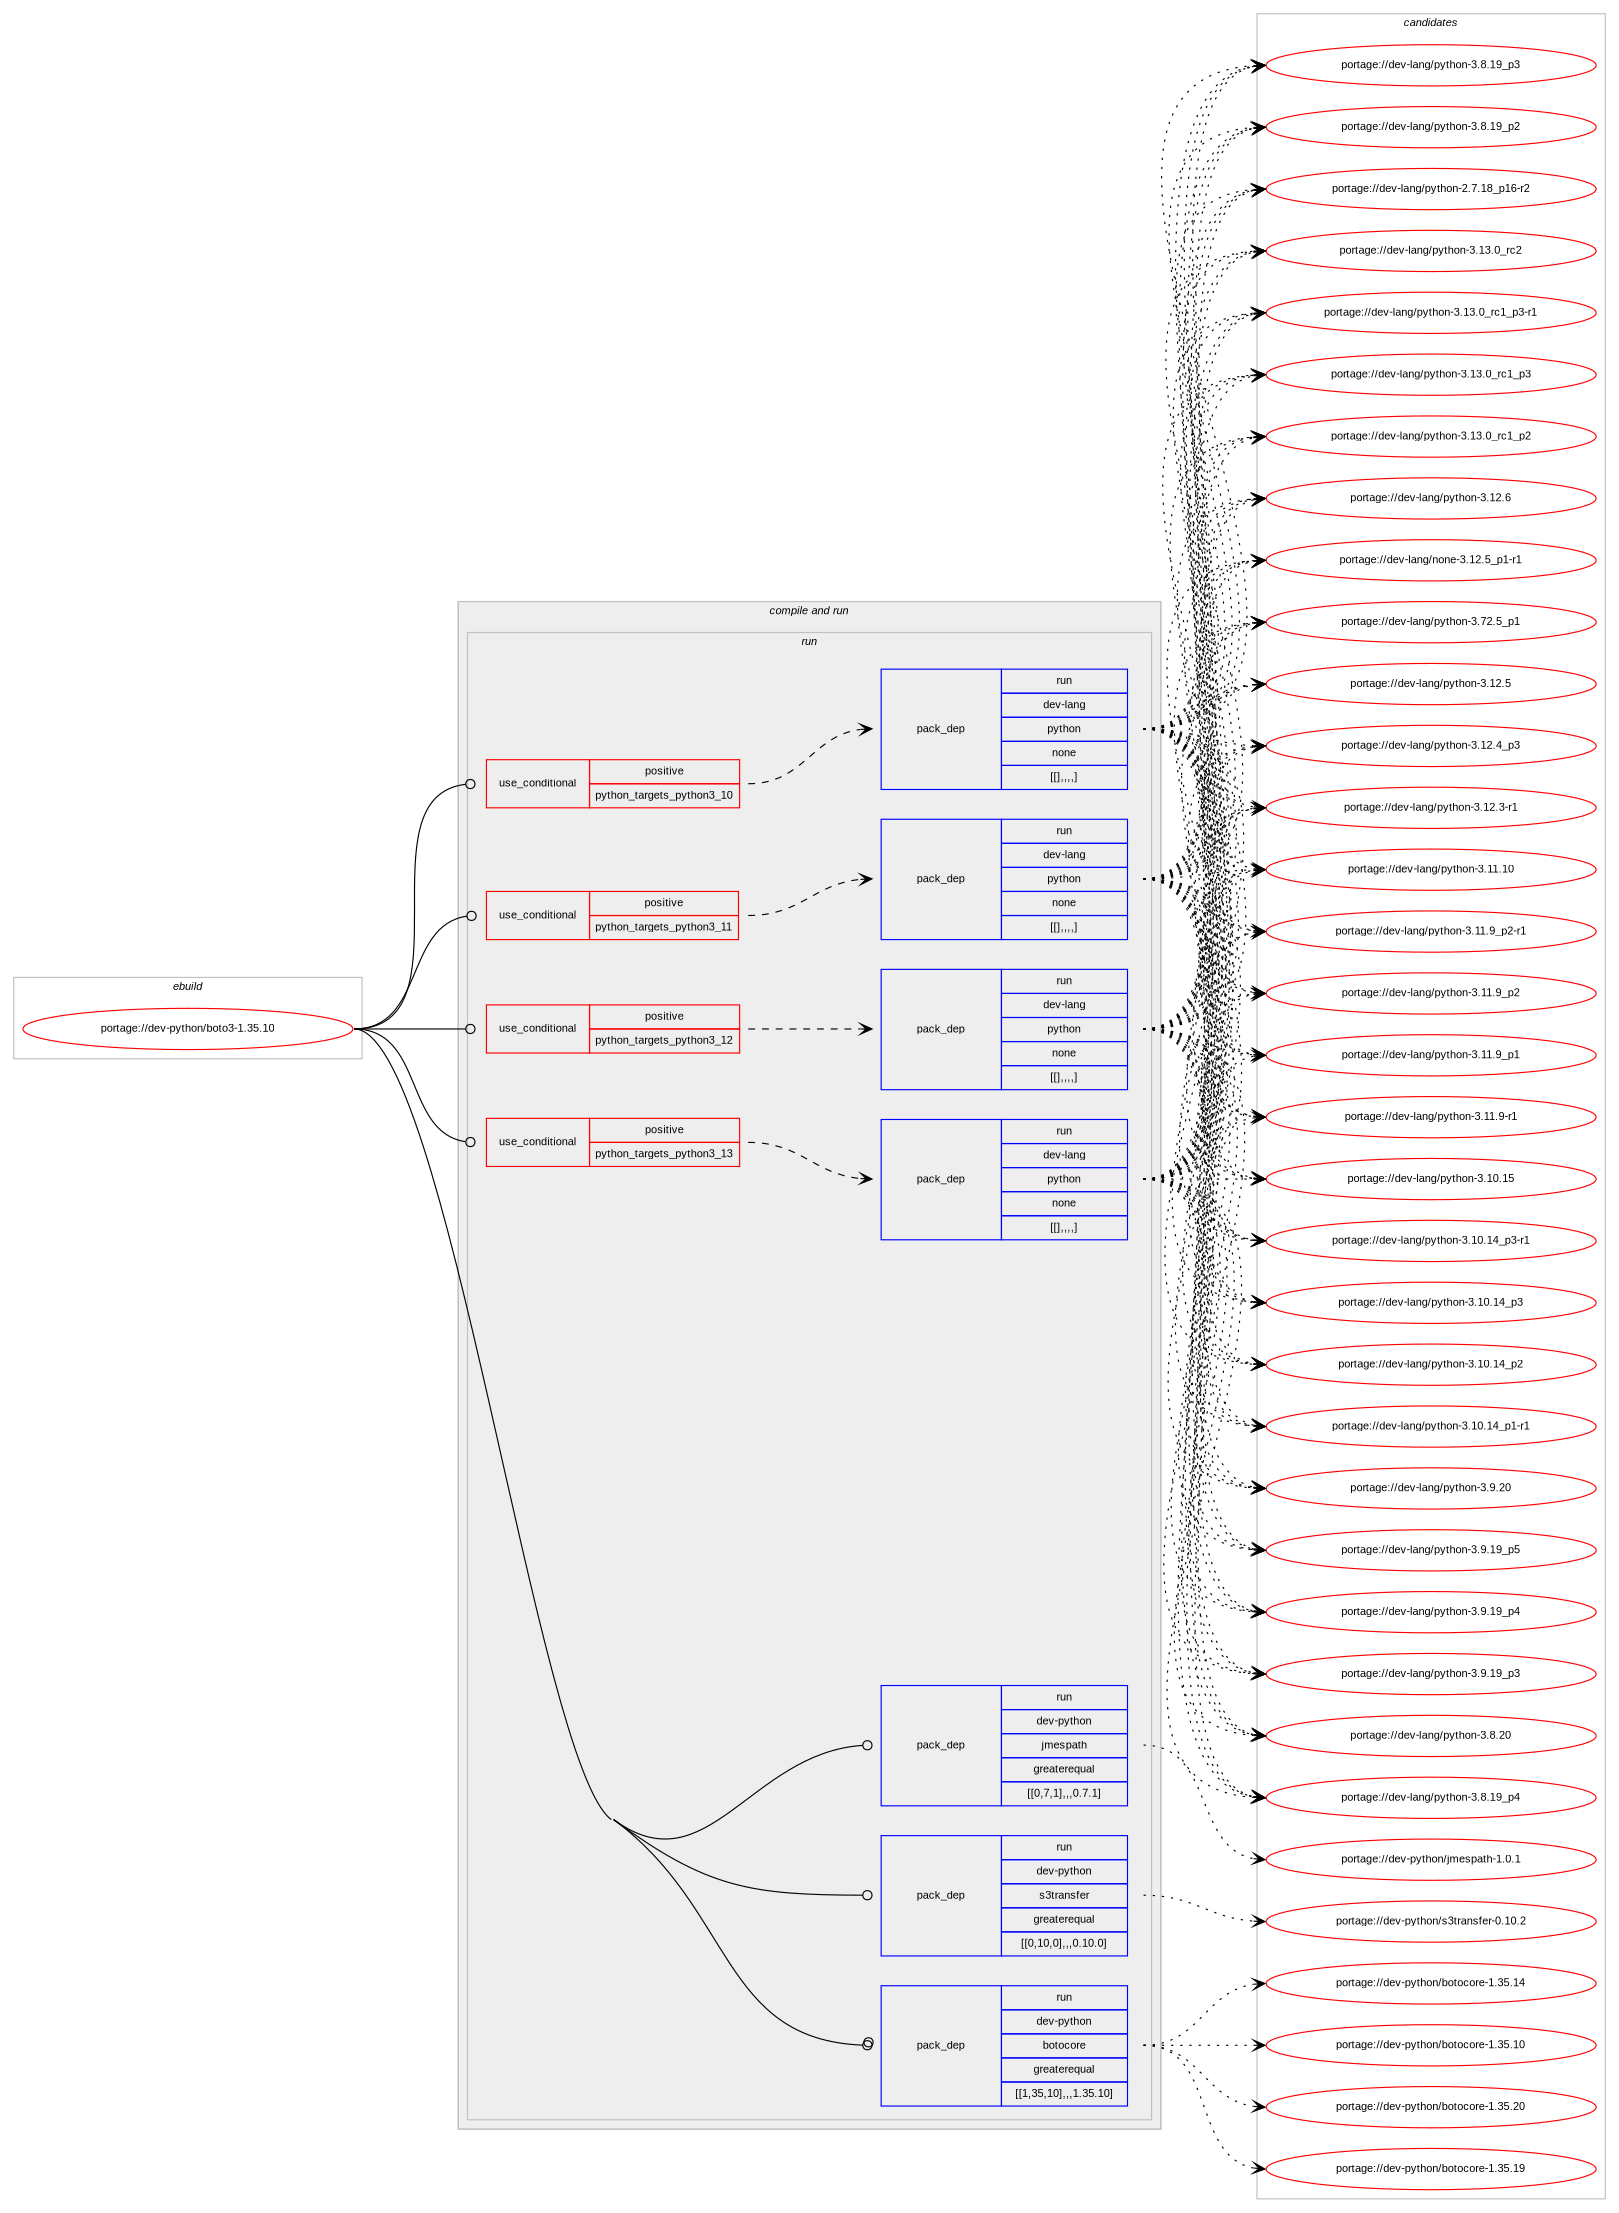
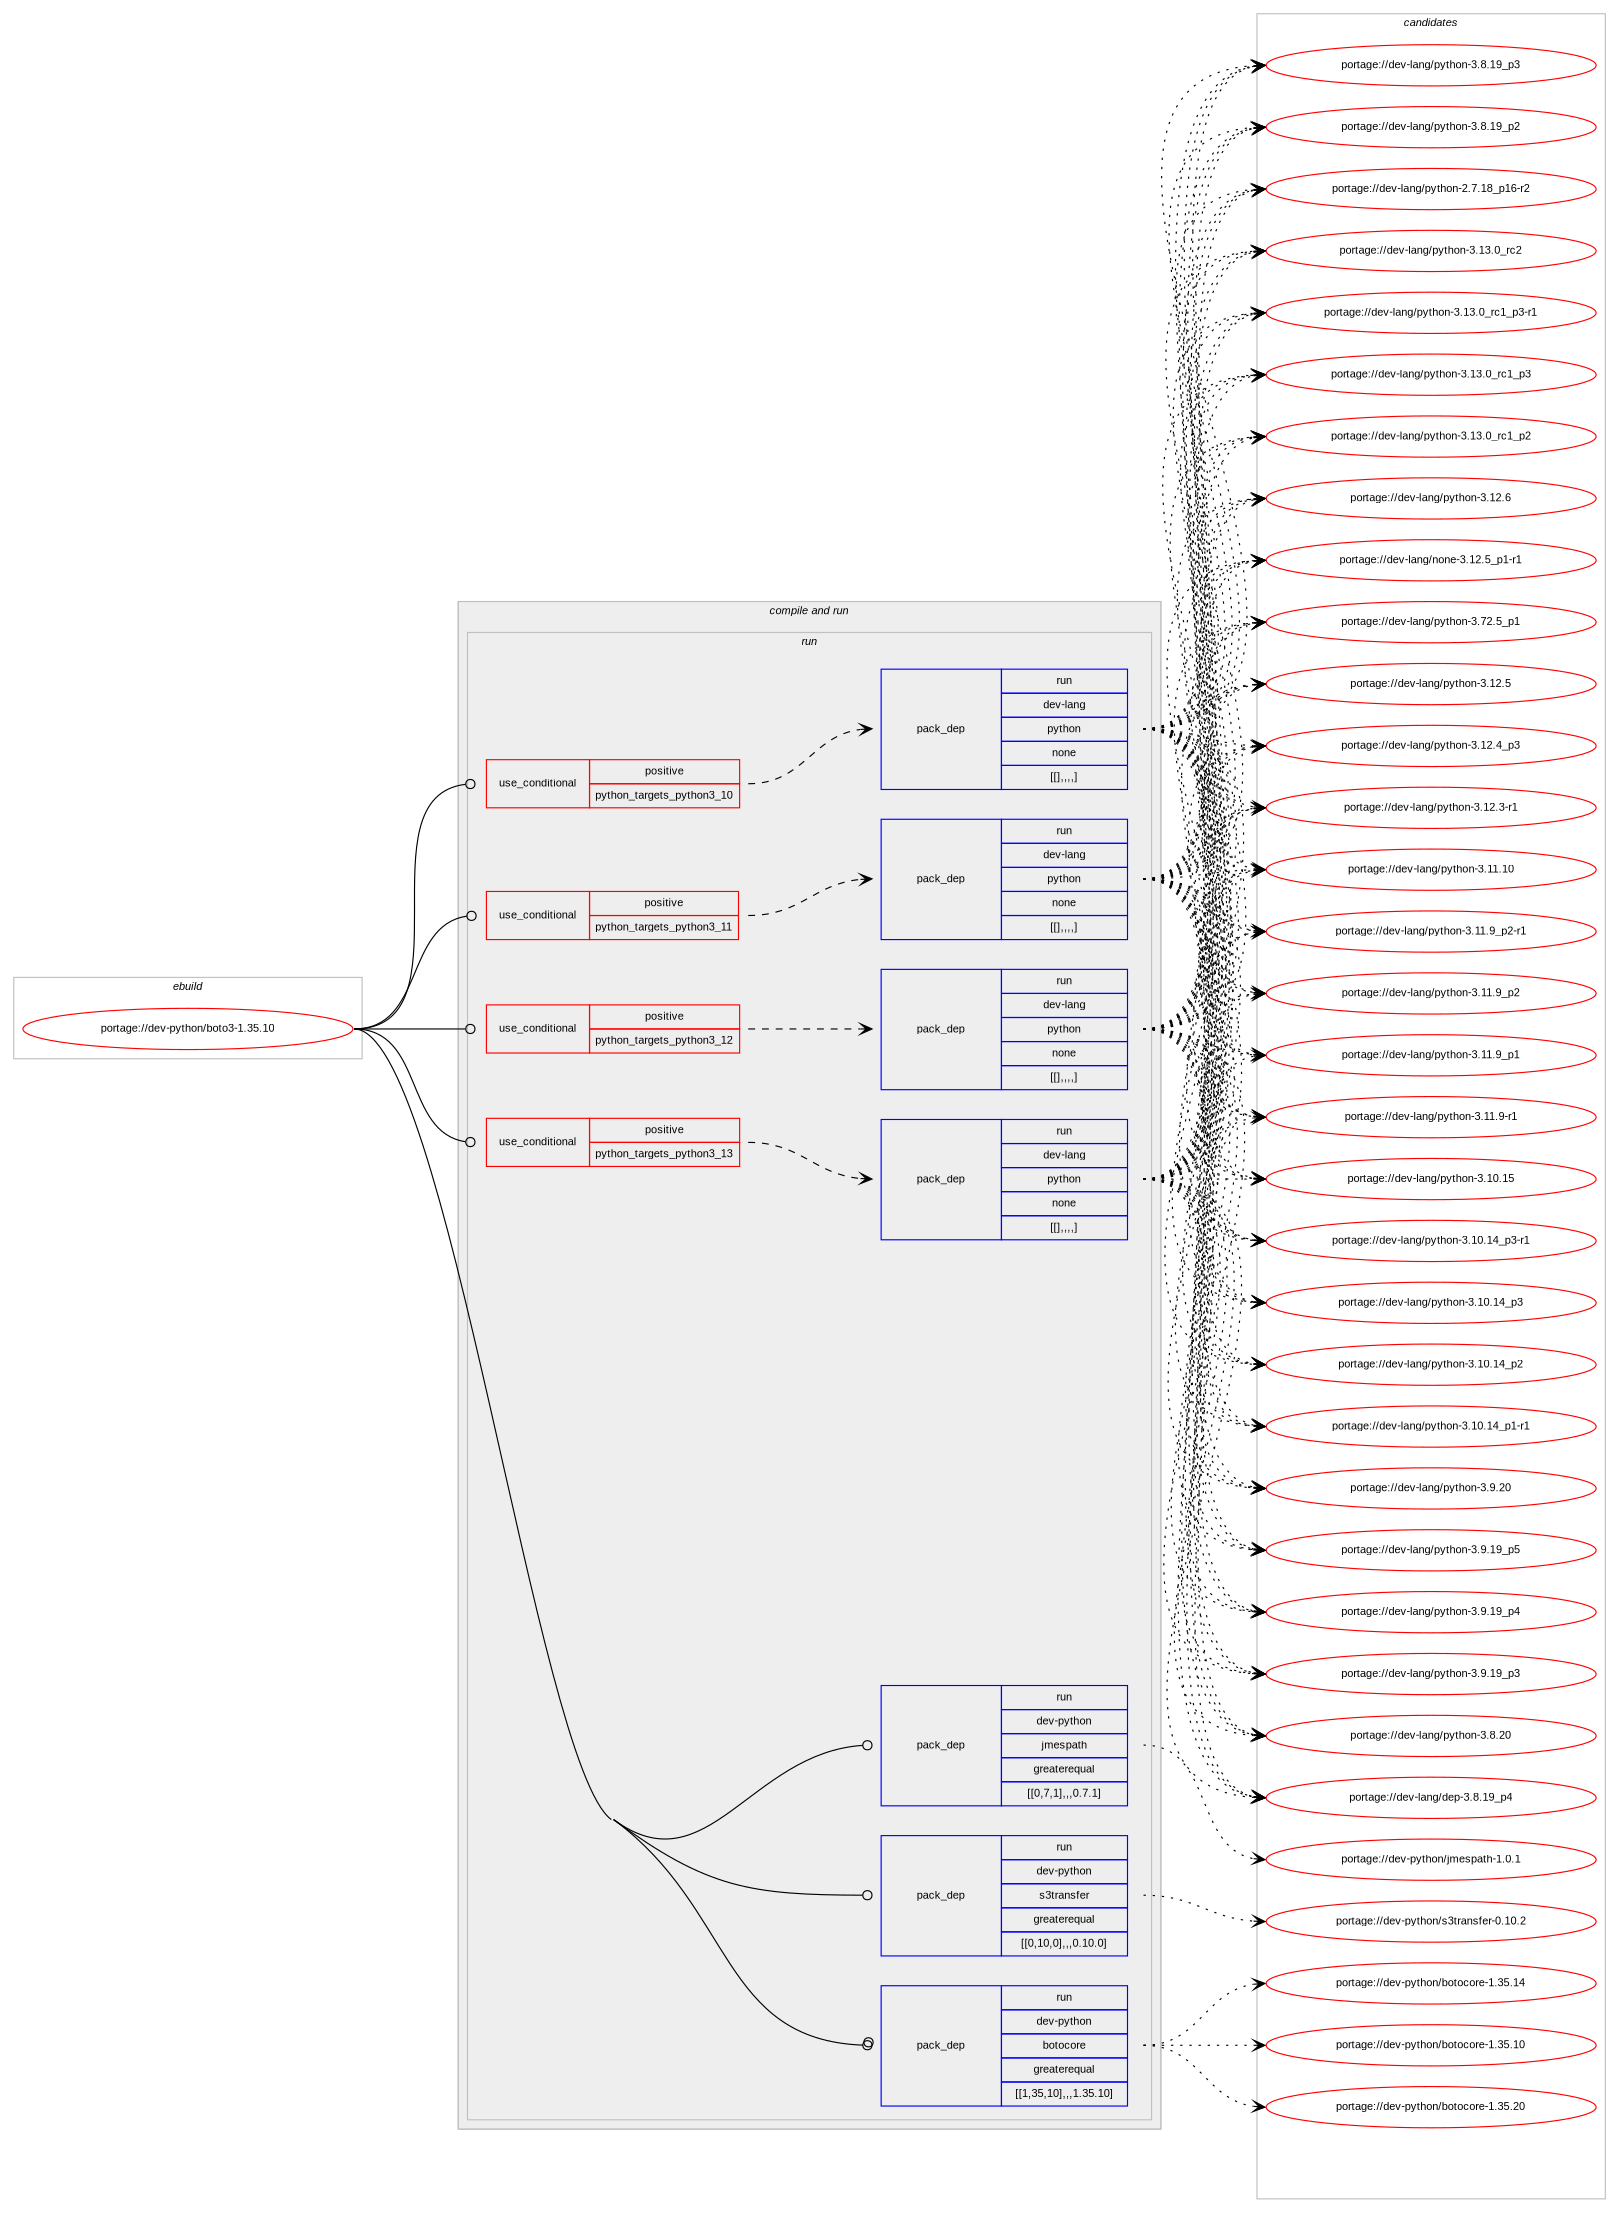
(1431, 1798) -> (1431, 1798)
(1431, 2169) -> none
